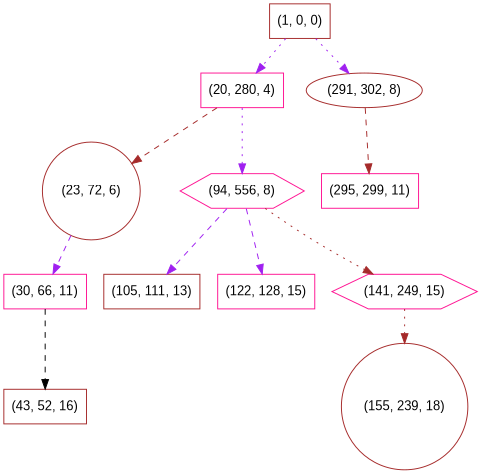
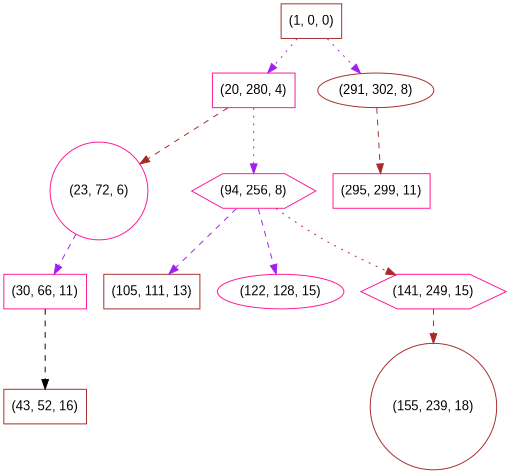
(91, 191) -> (99, 191)
(242, 191) -> (254, 191)
(266, 292) -> (281, 292)
(405, 321) -> (433, 321)
